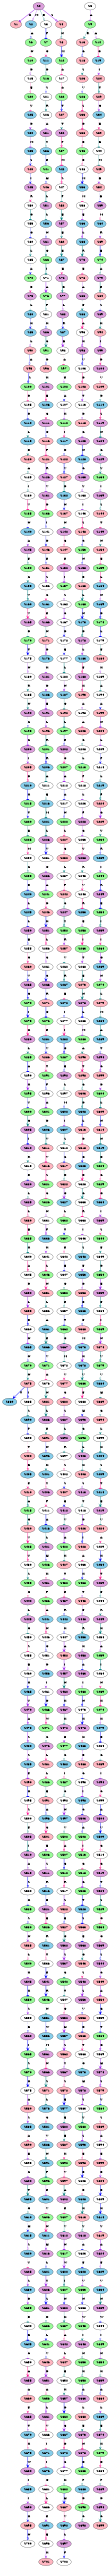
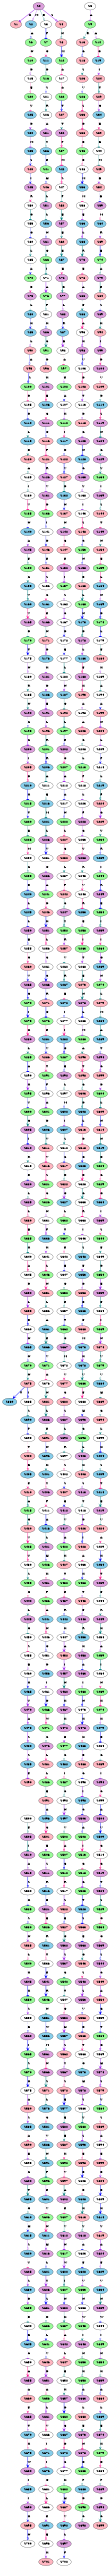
(100, 1447) -> (100, 1447)
(28, 1801) -> none
